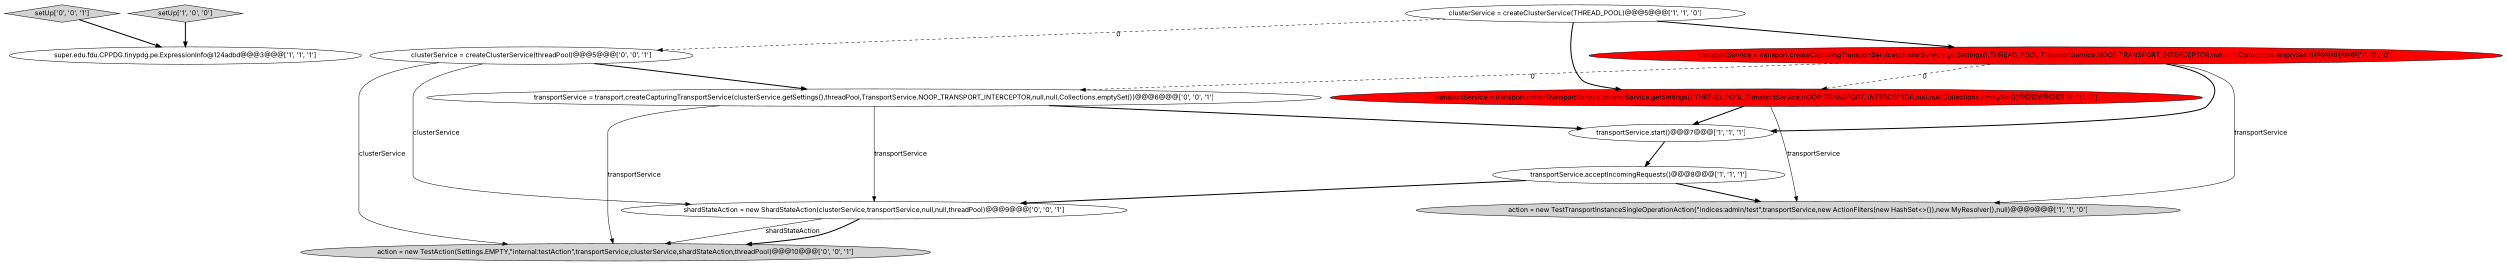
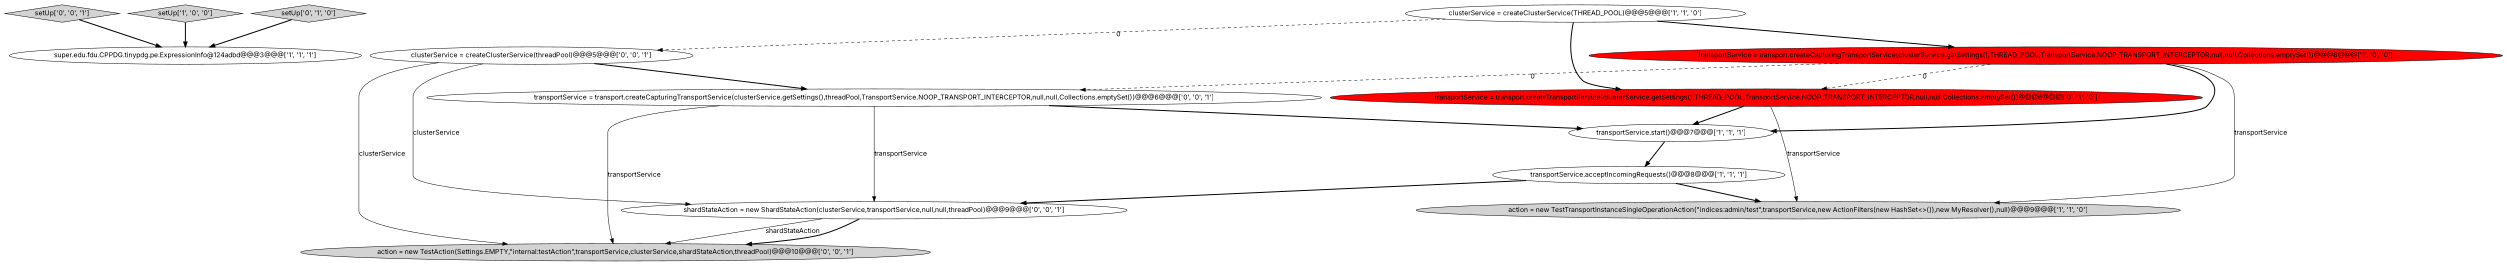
none -> (309, 14)
